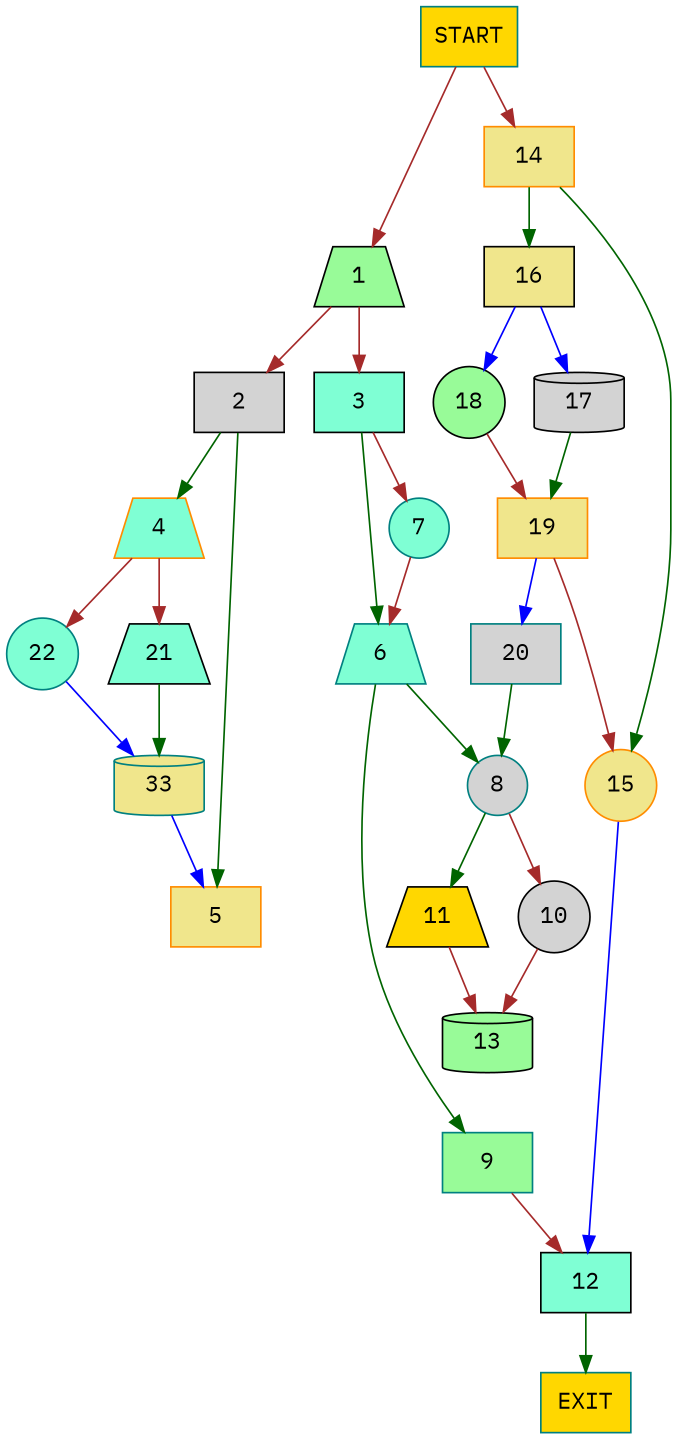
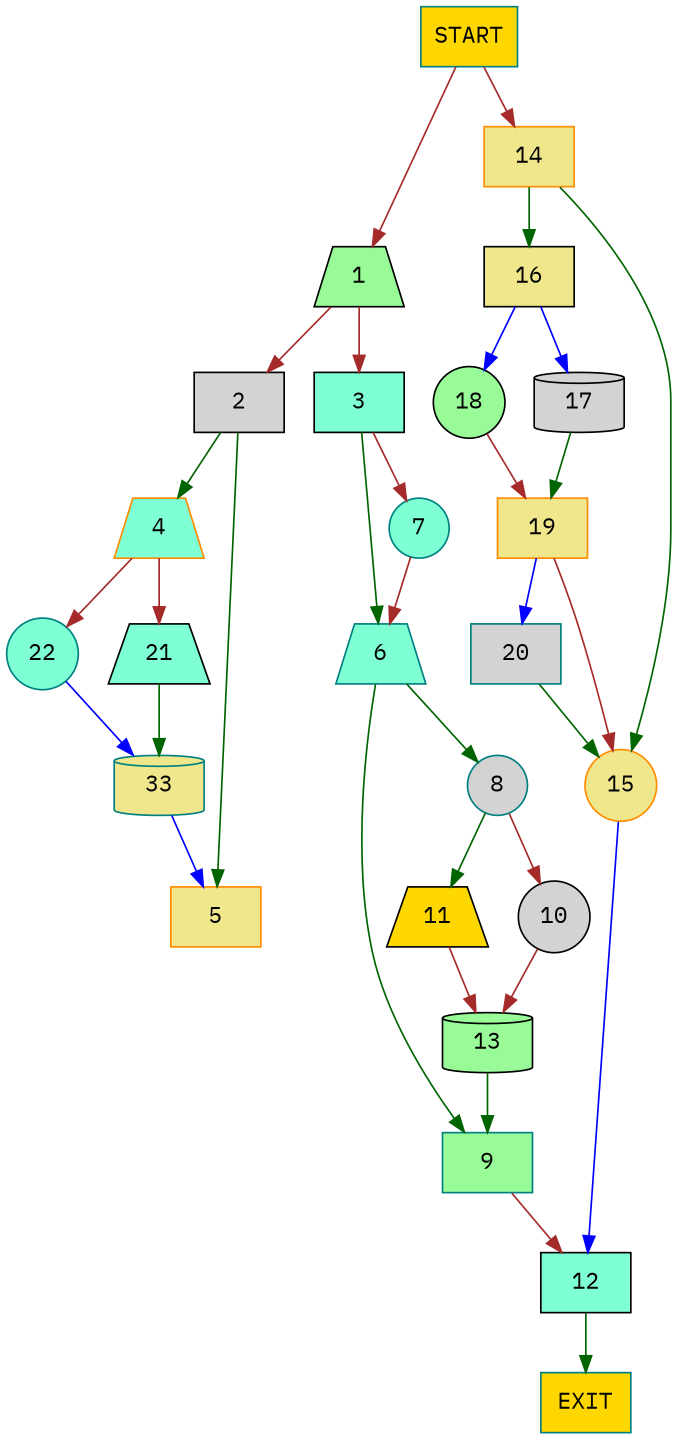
(508, 711) -> (563, 714)
none -> (488, 1094)
